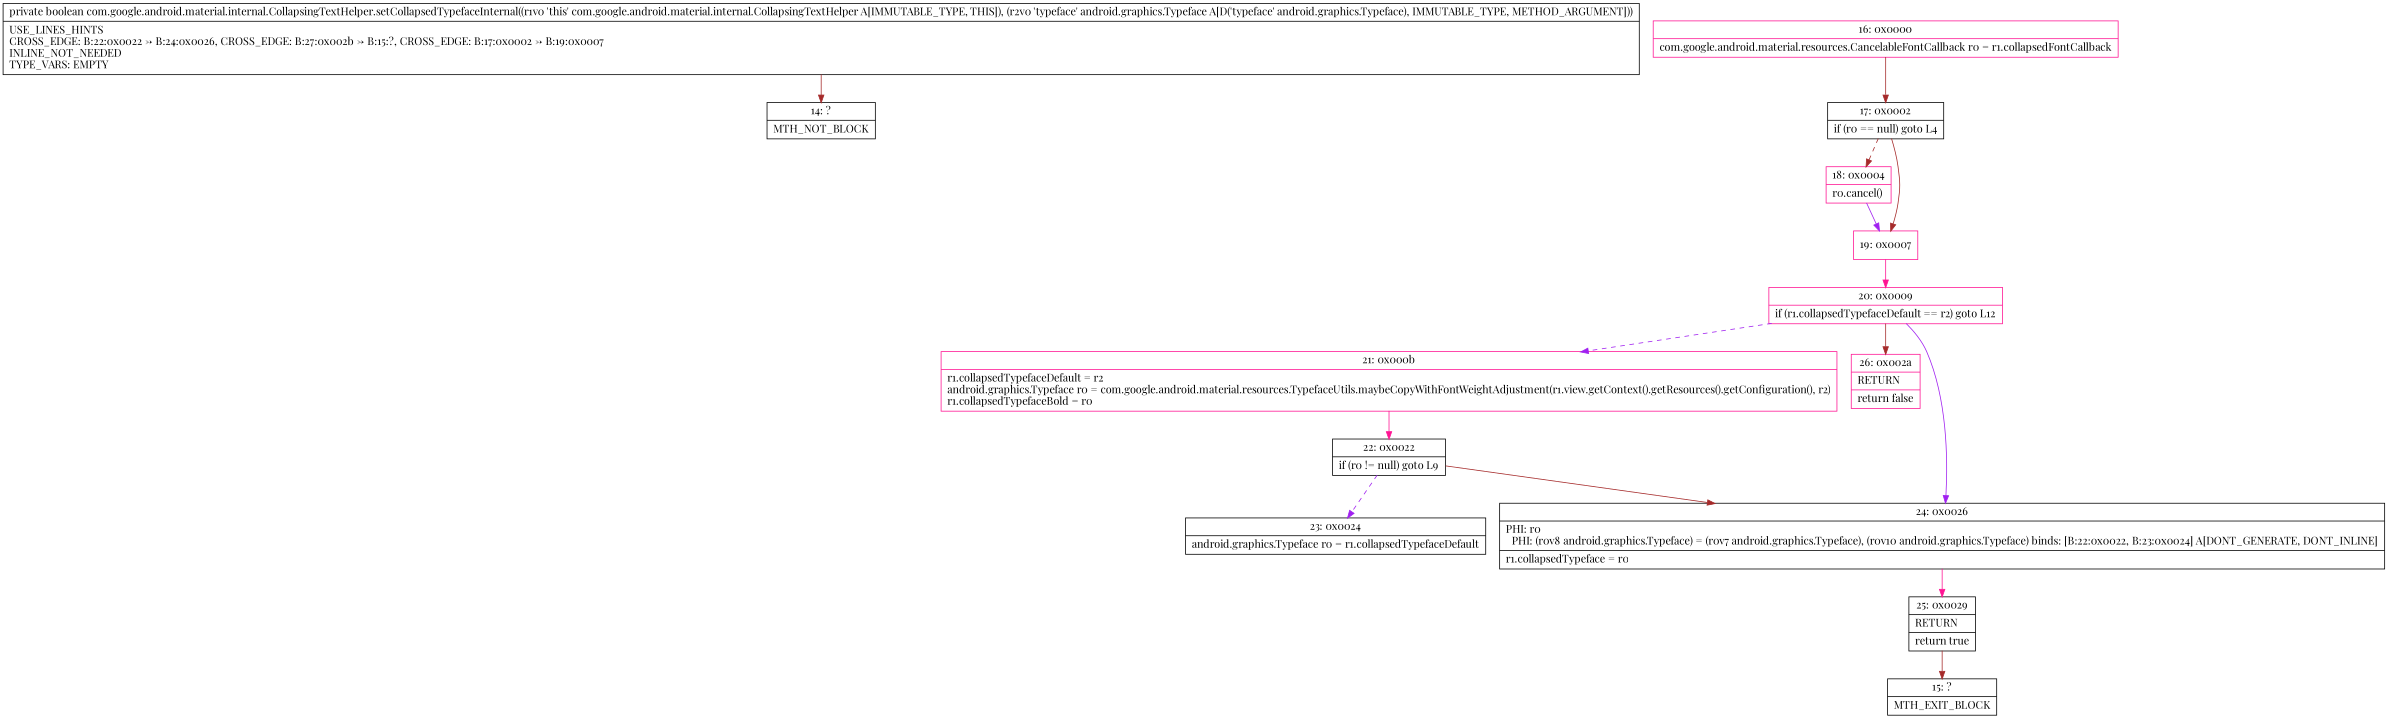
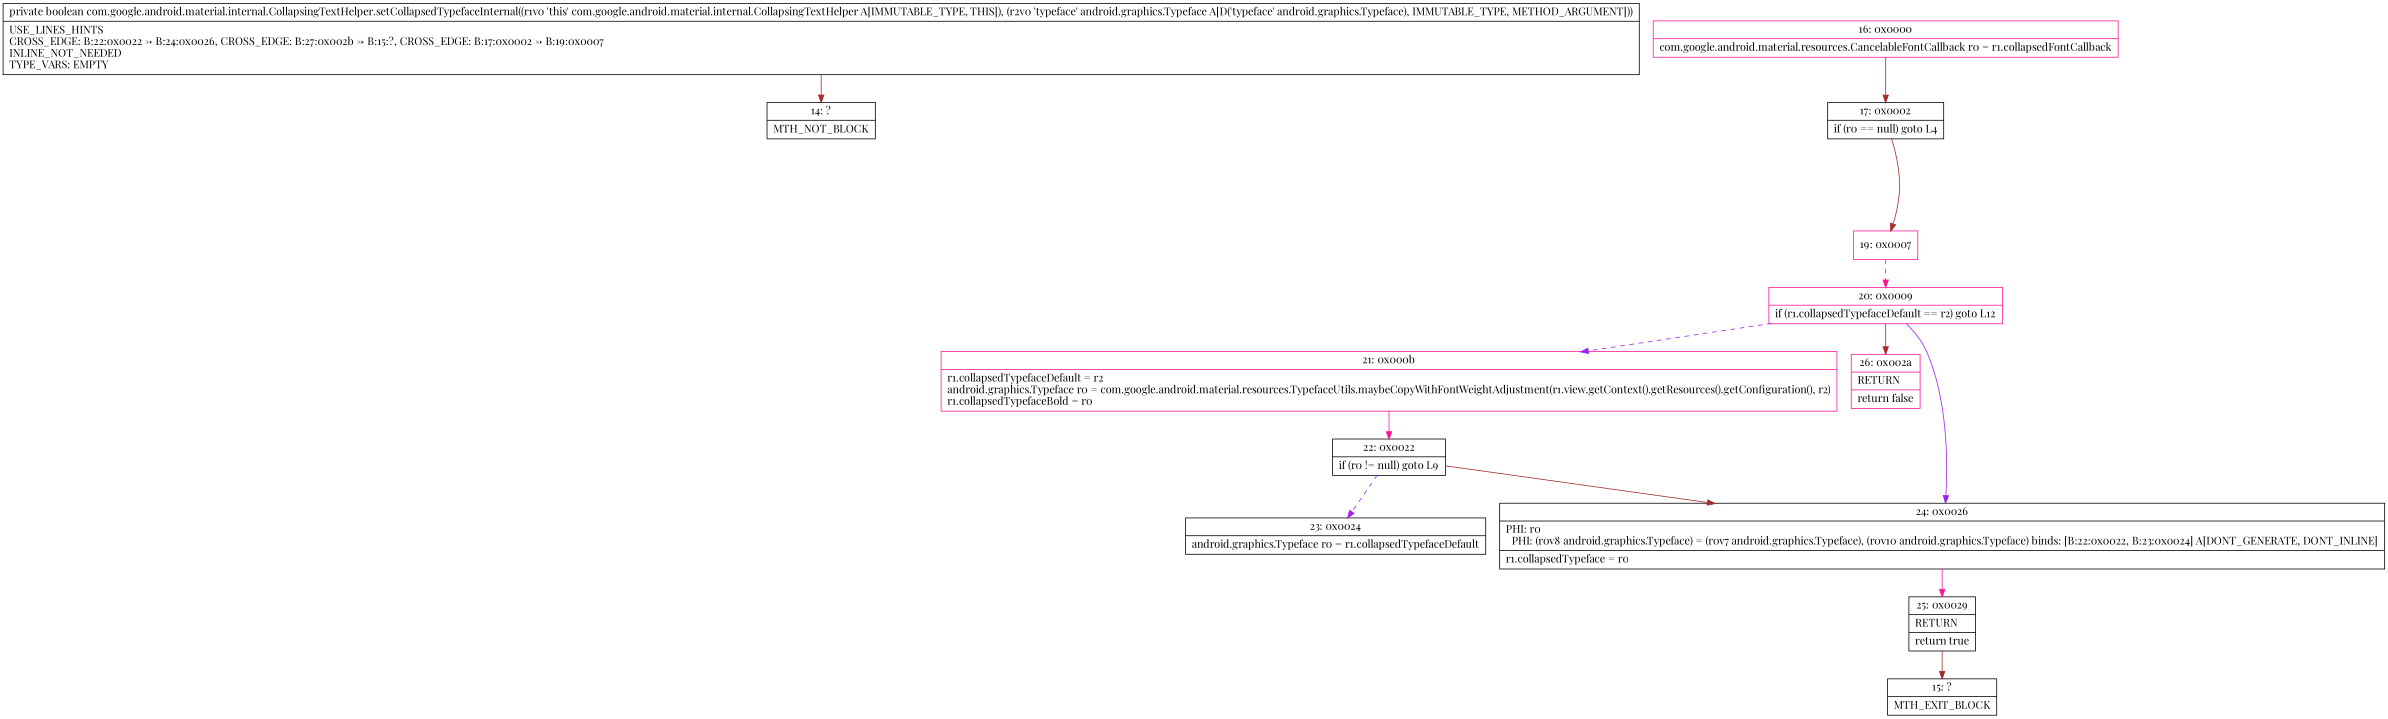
(1859, 185) -> none
(1886, 270) -> (1886, 270)
